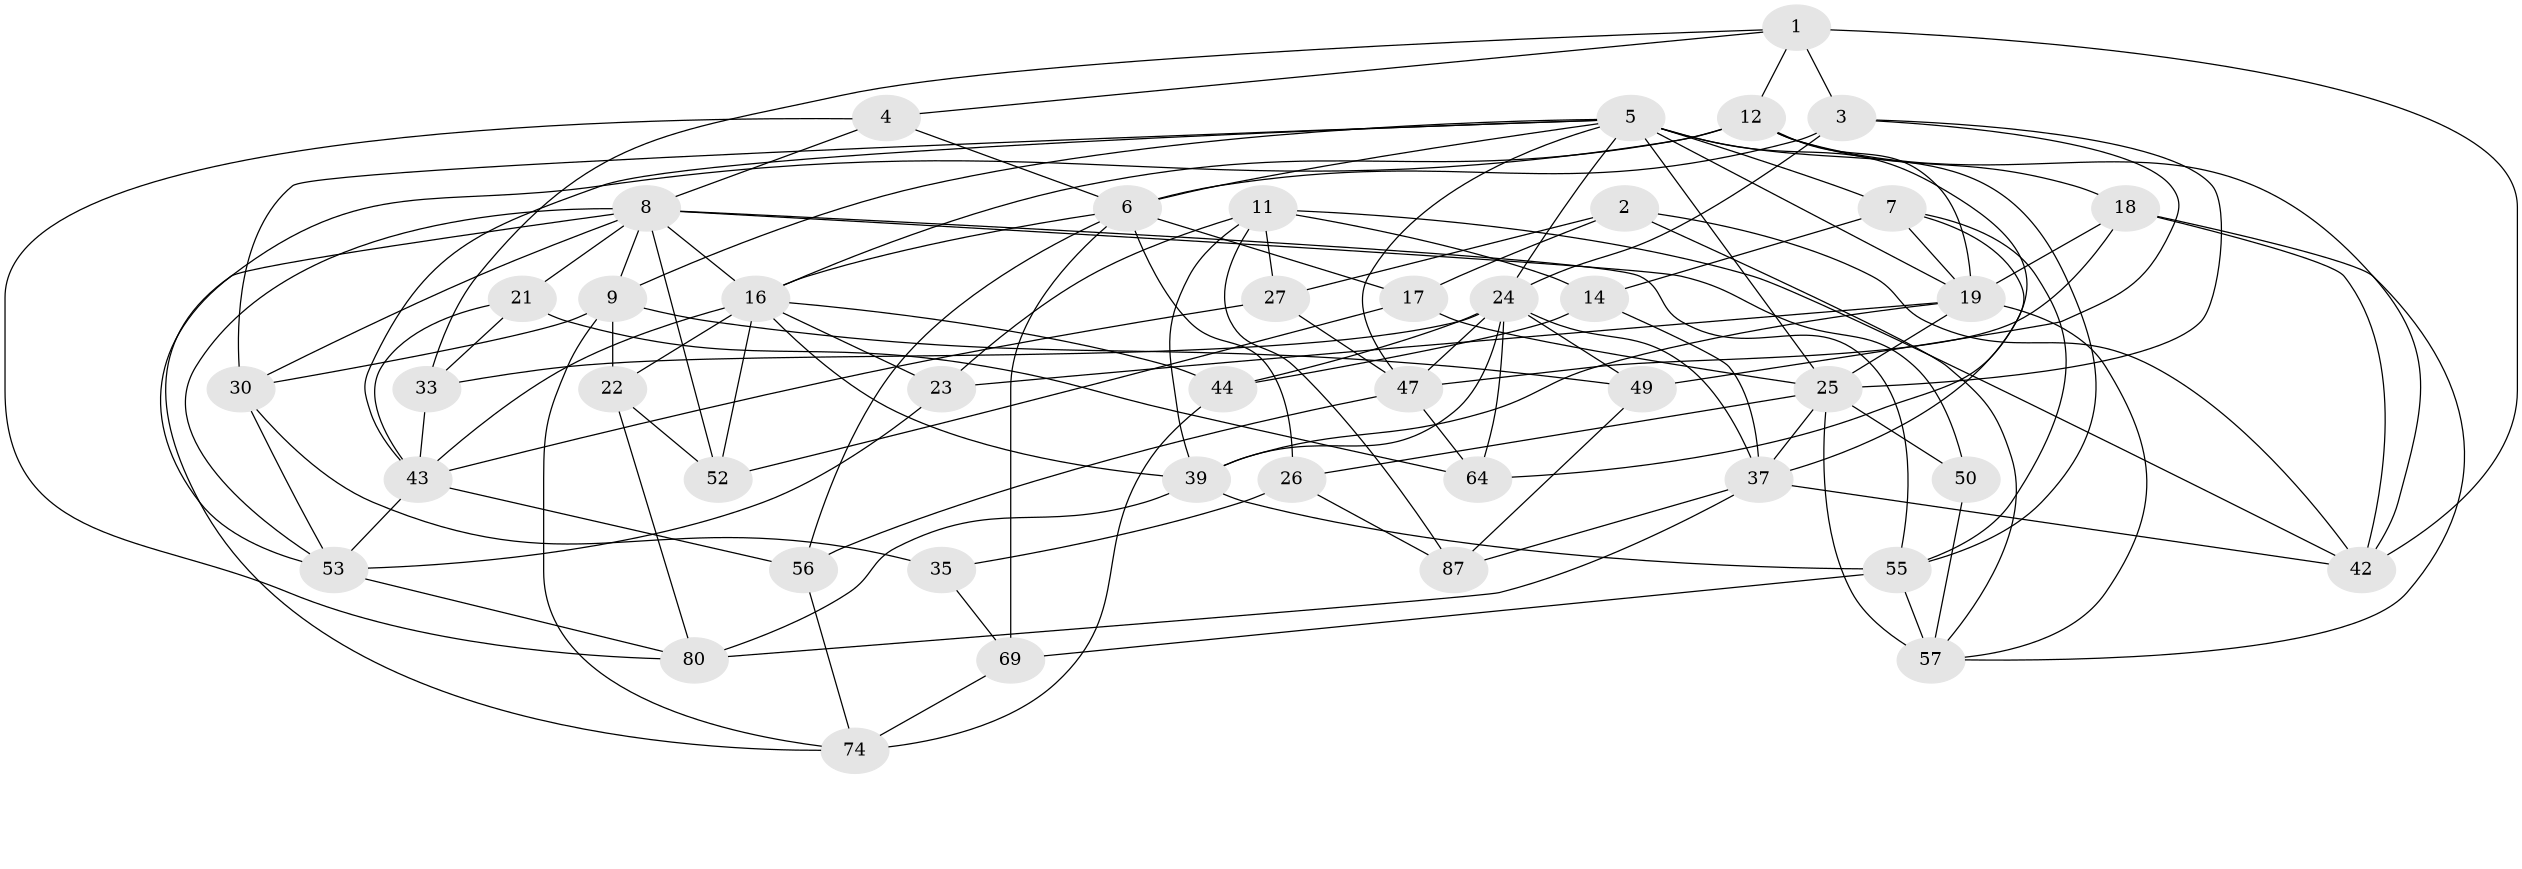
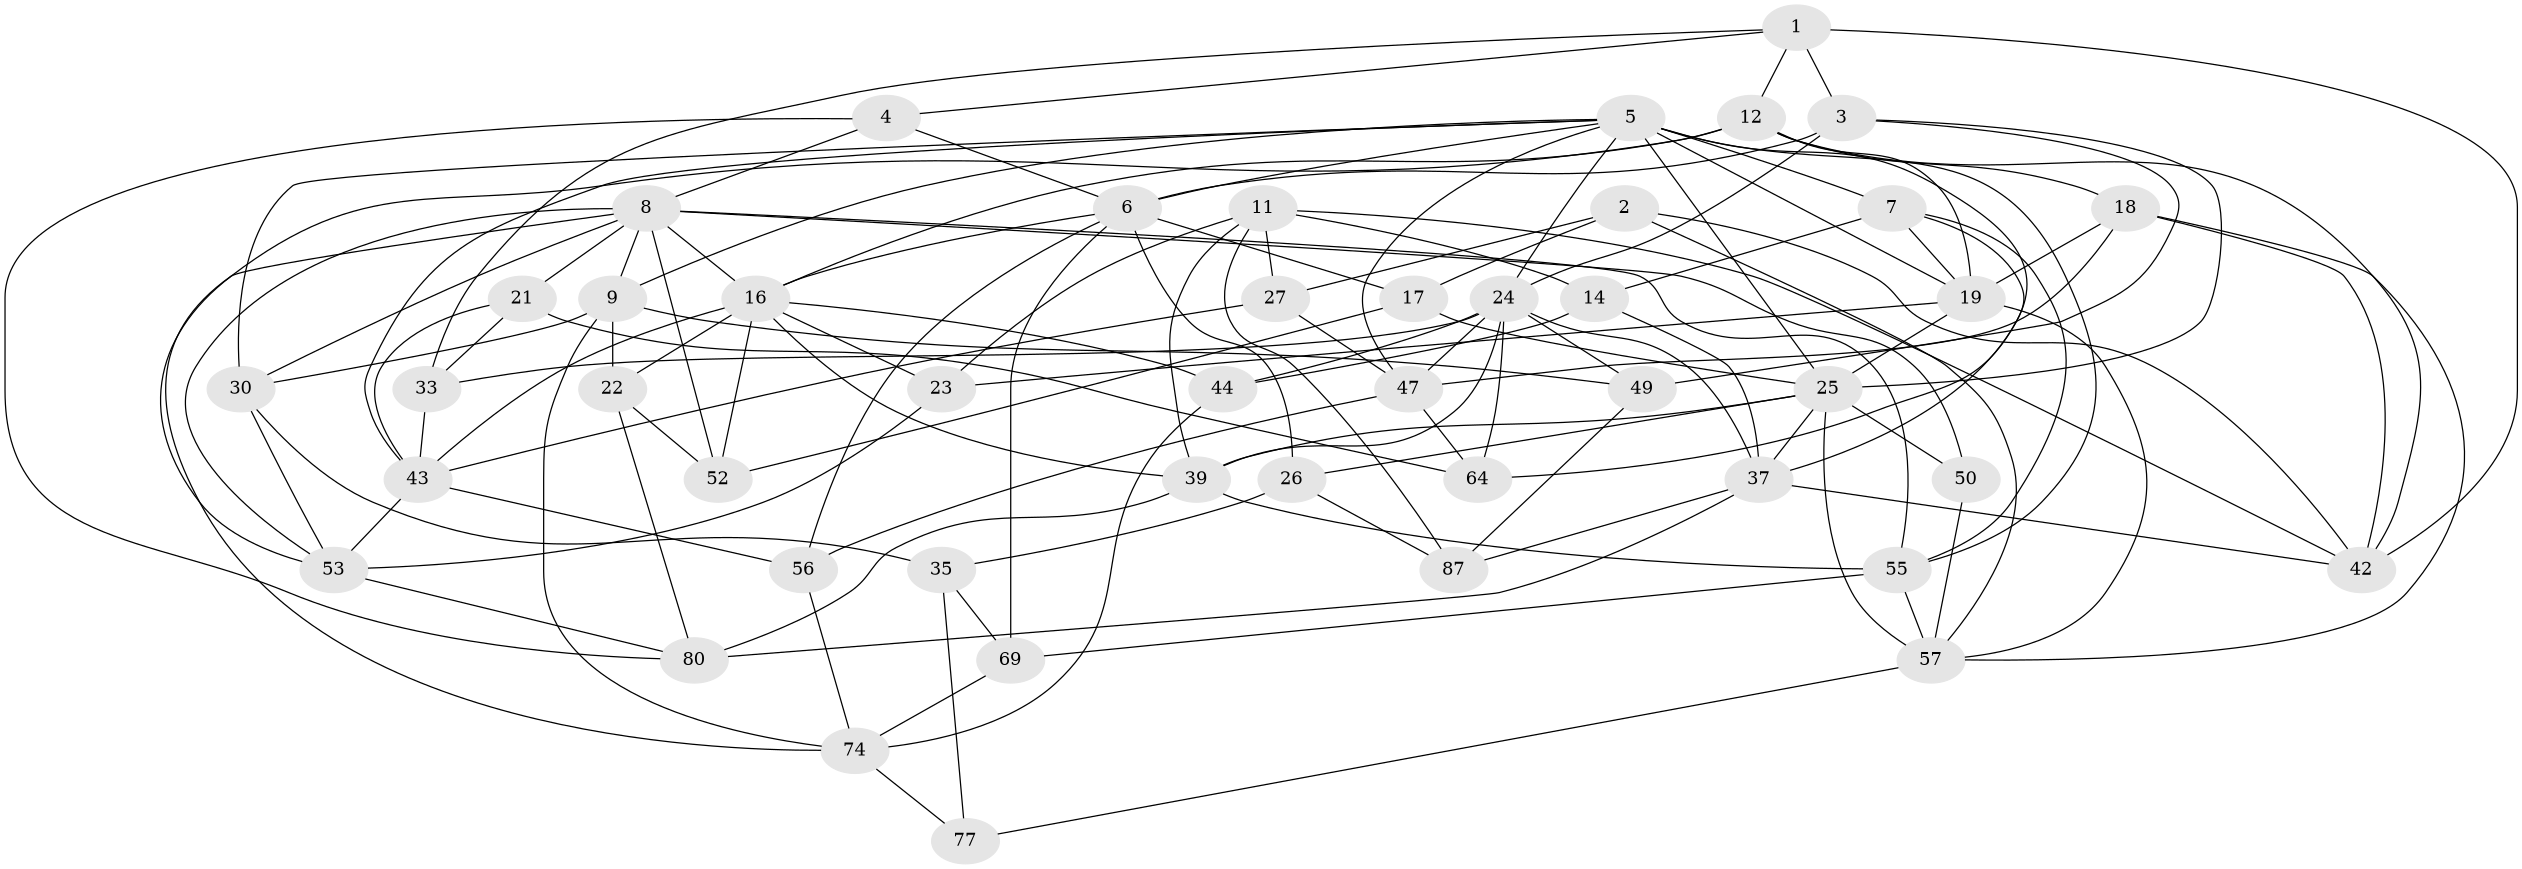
(1544, 388) -> (1508, 424)
none -> (966, 841)
